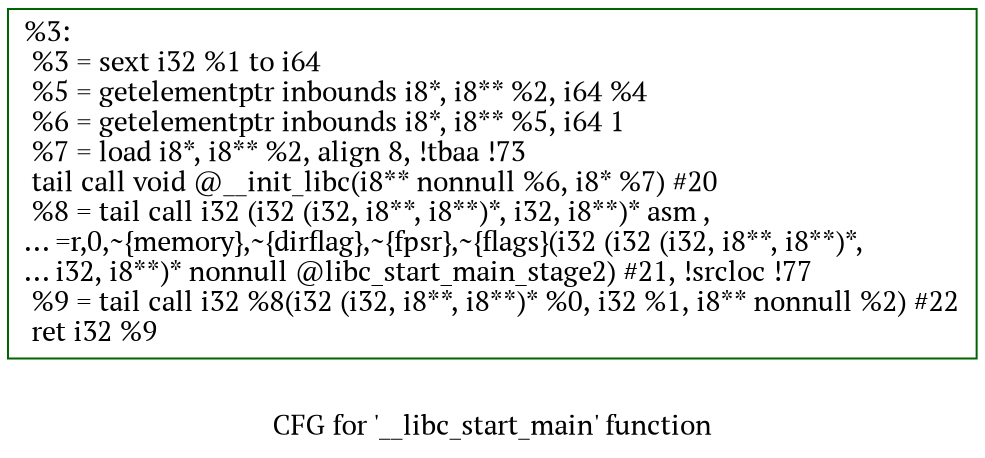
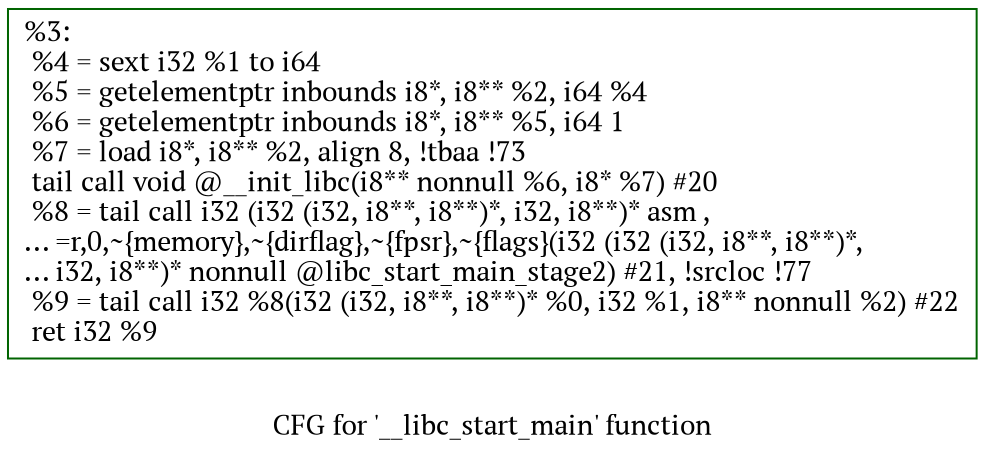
(173, 63) -> (173, 63)
